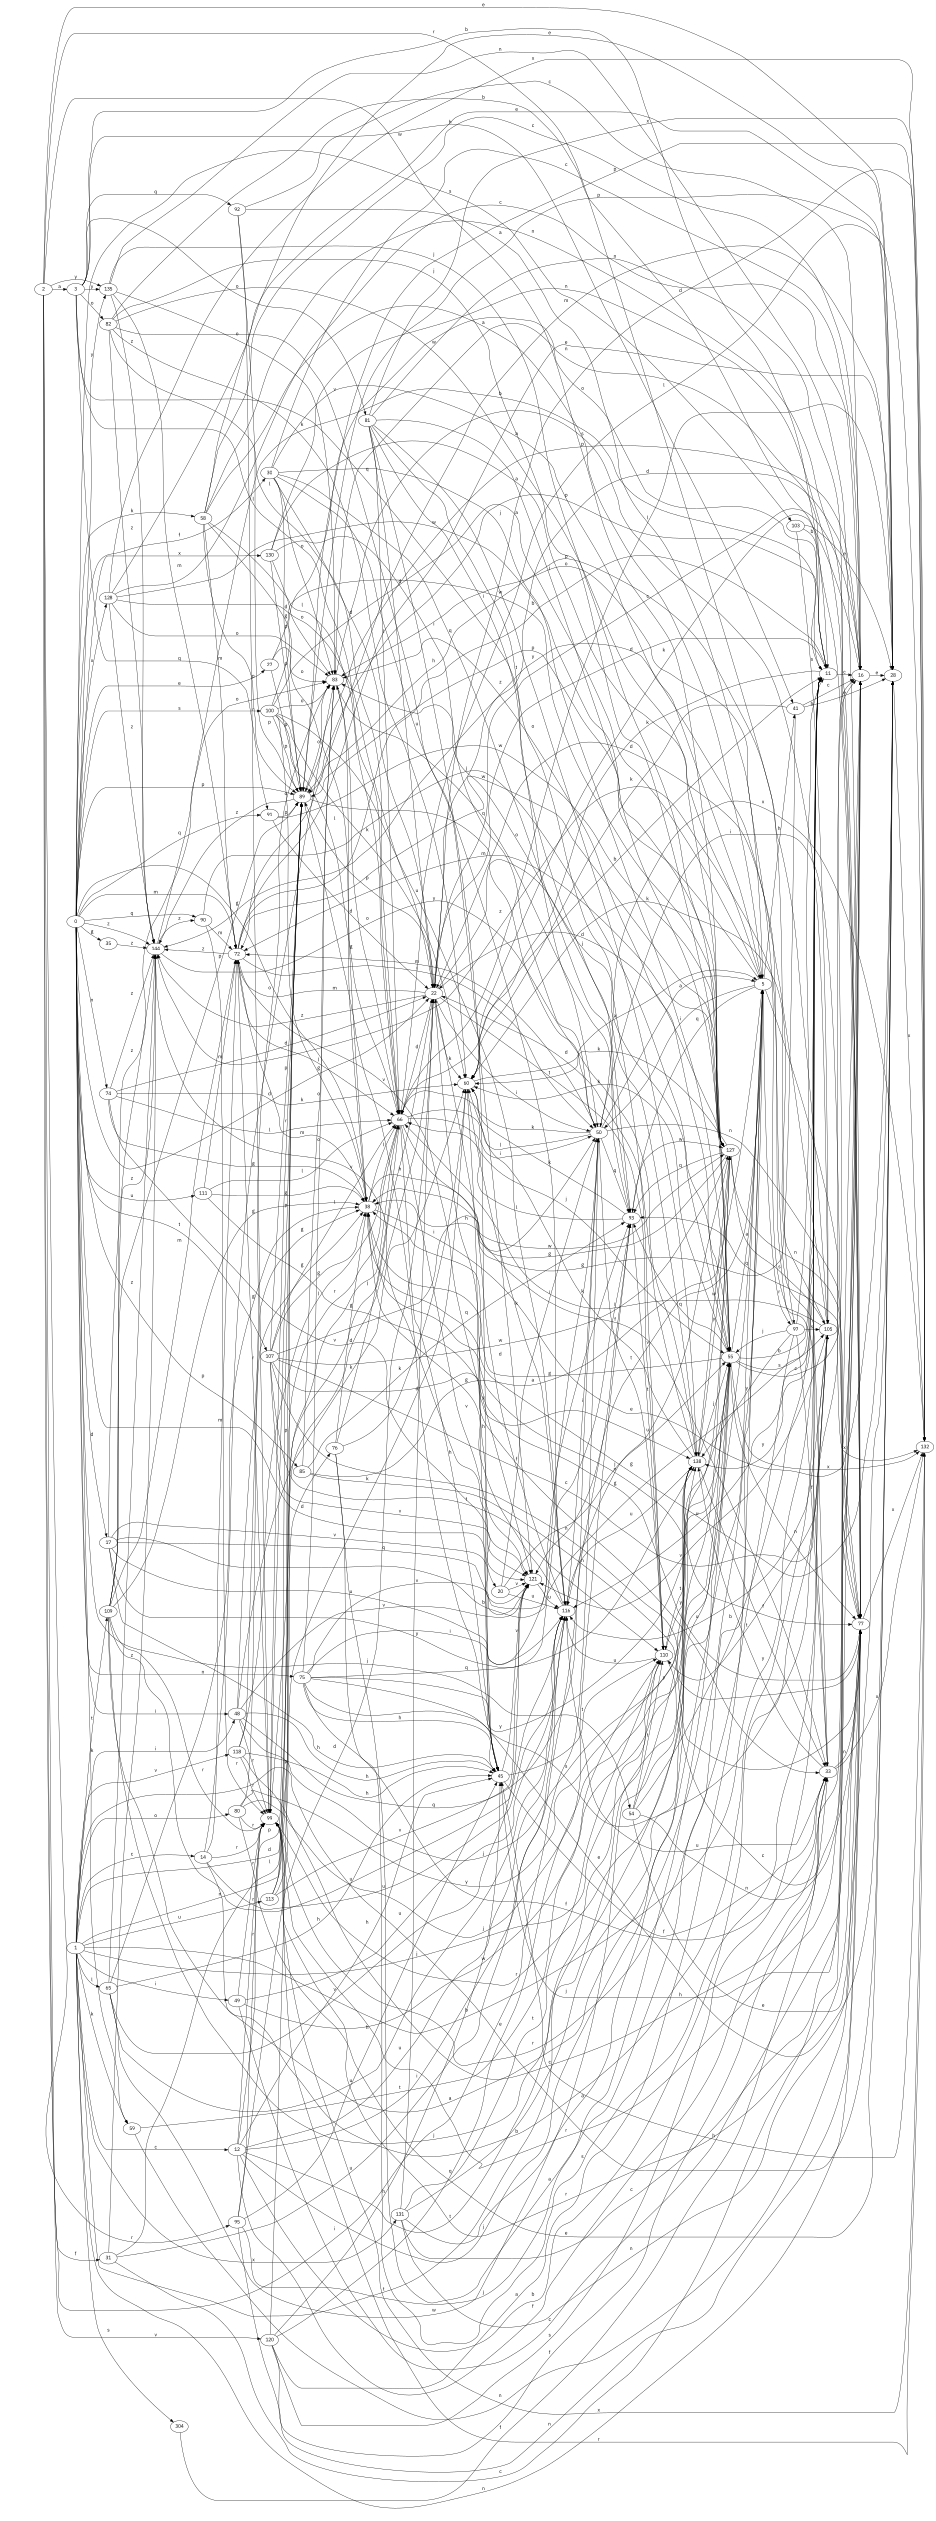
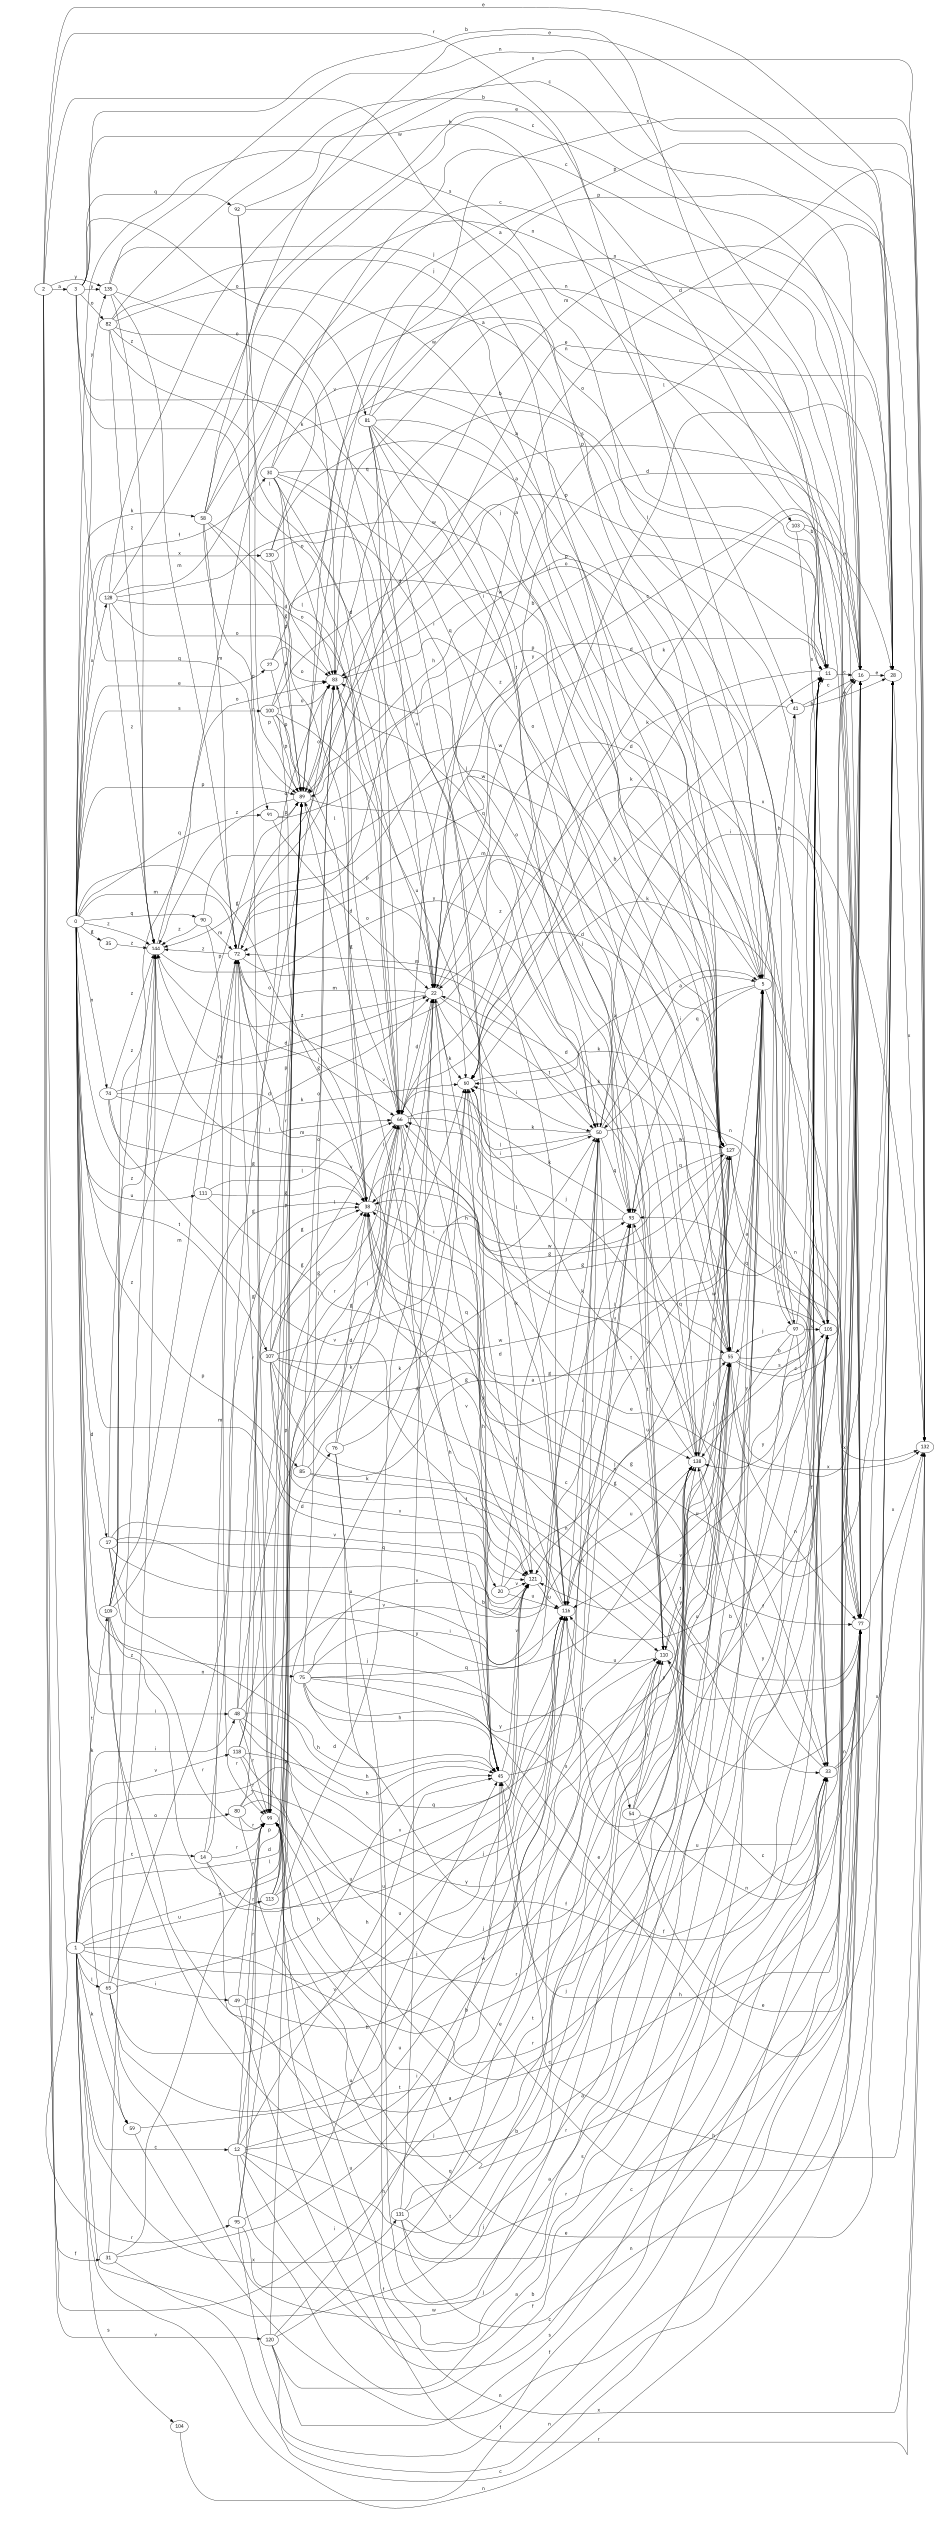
(402, 889) -> none
(171, 927) -> (182, 935)
(179, 2427) -> (179, 2427)
